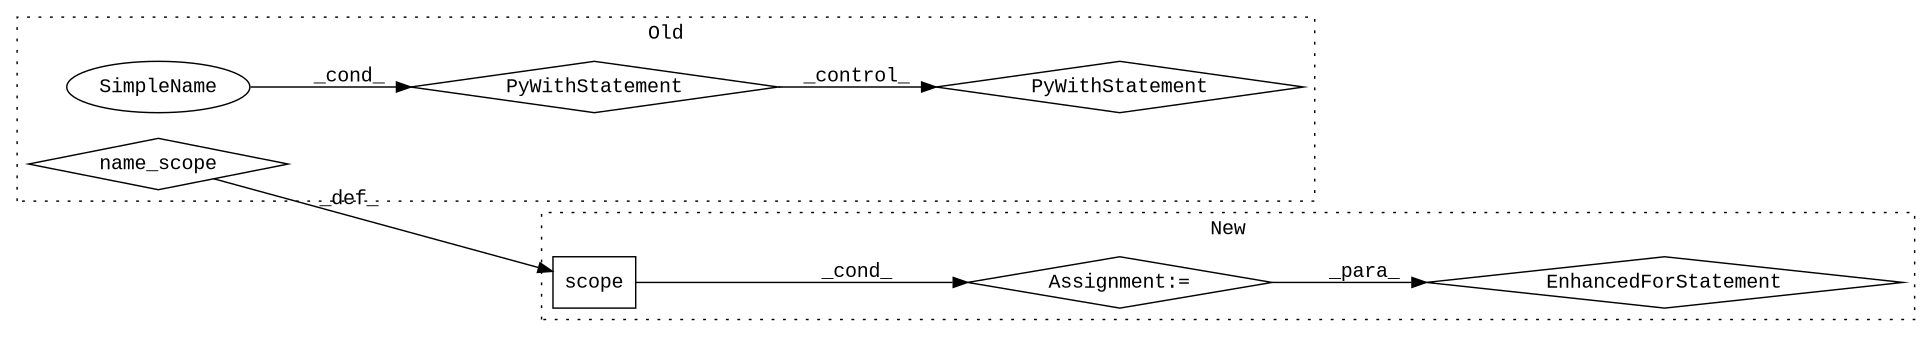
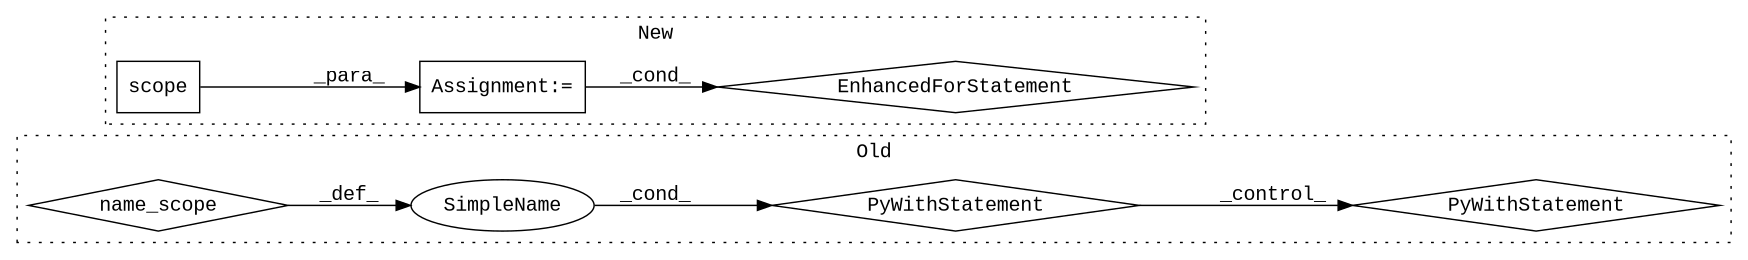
(376, 223) -> (342, 205)
(857, 272) -> (349, 76)
(1365, 272) -> (656, 76)
(1120, 282) -> (503, 87)
